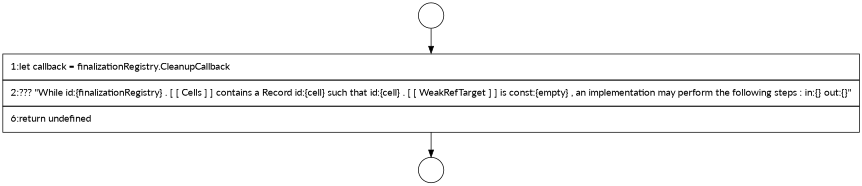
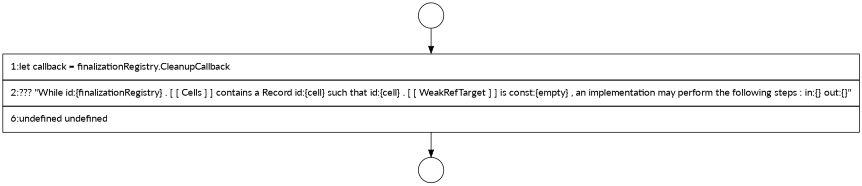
(51, 119) -> (59, 119)
